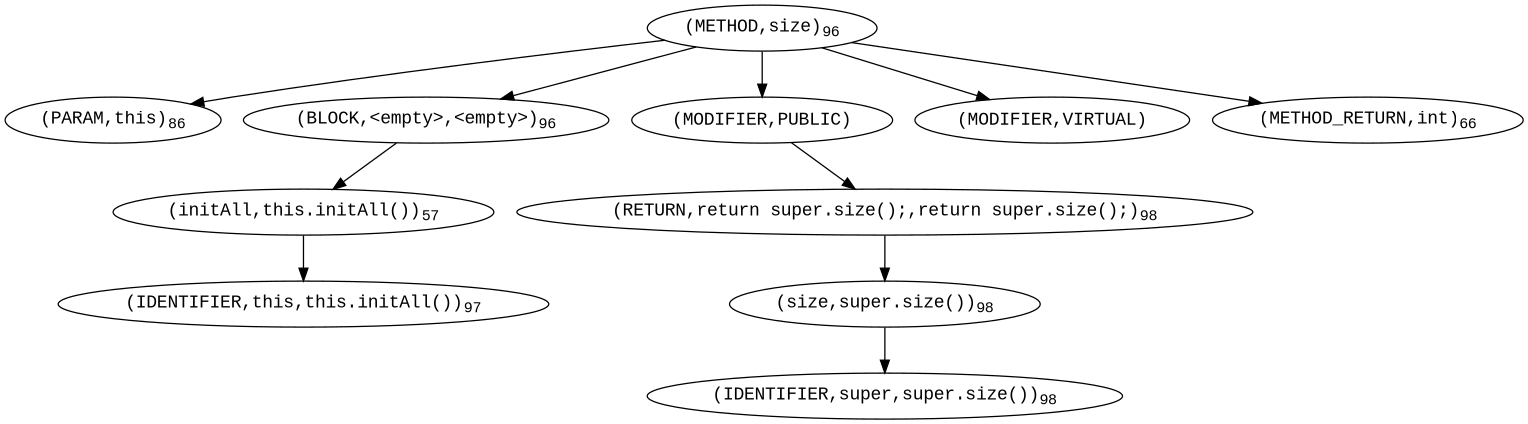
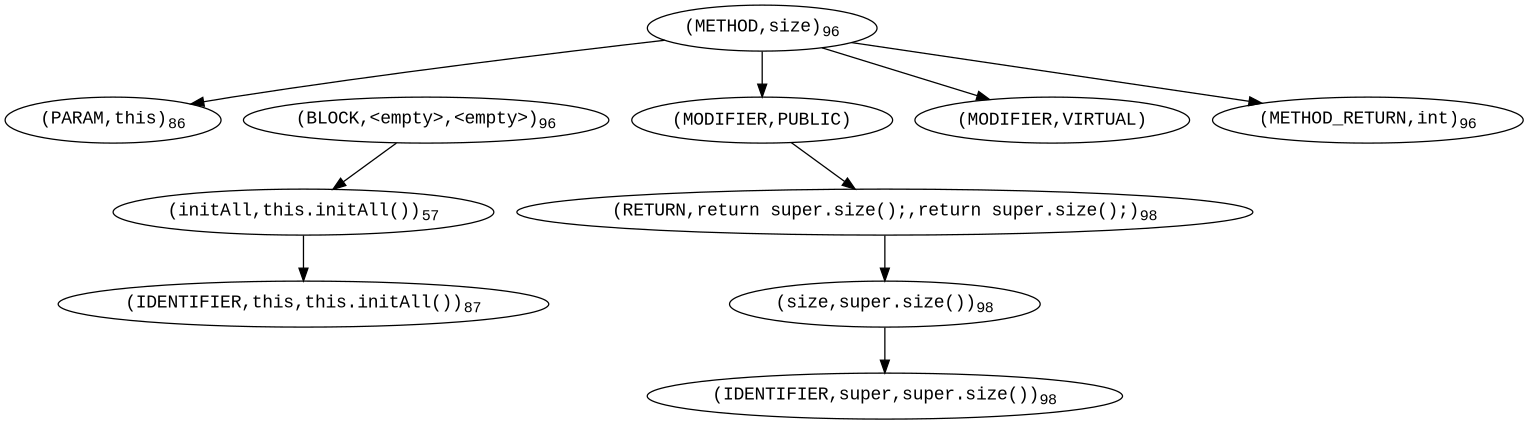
(605, 71) -> none
(1468, 118) -> (1468, 118)
(473, 302) -> (473, 302)
